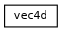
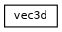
(31, 16) -> (31, 16)
